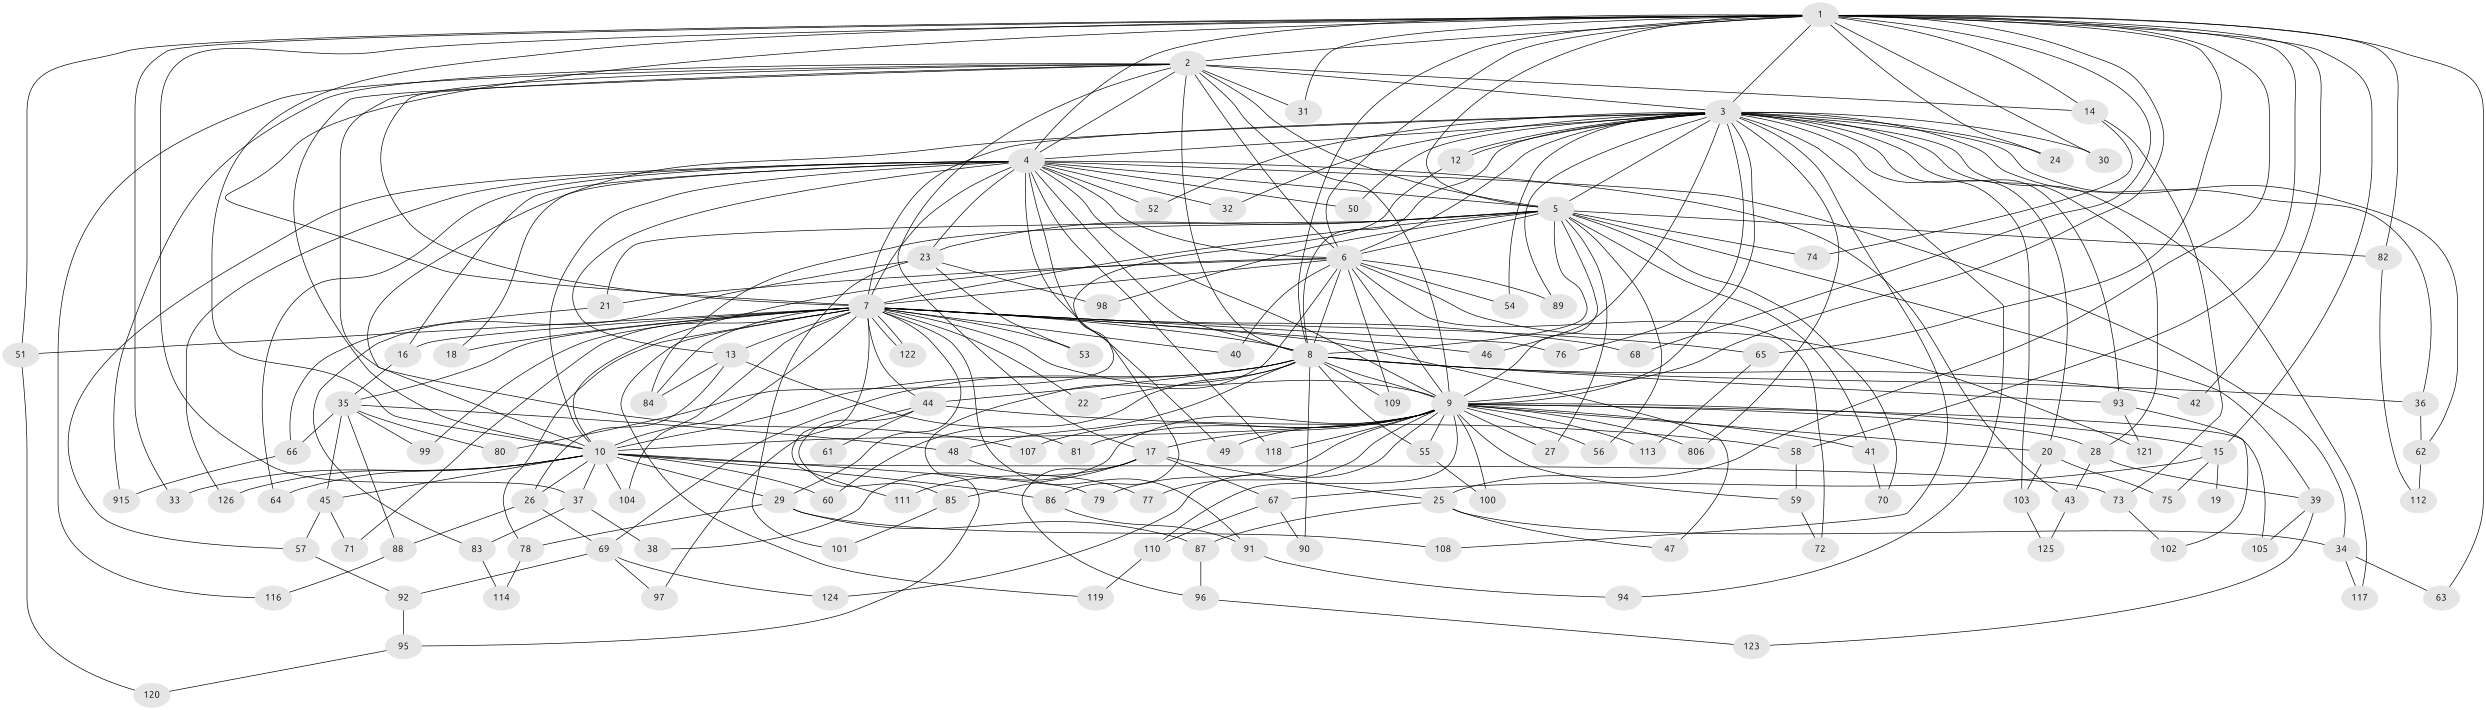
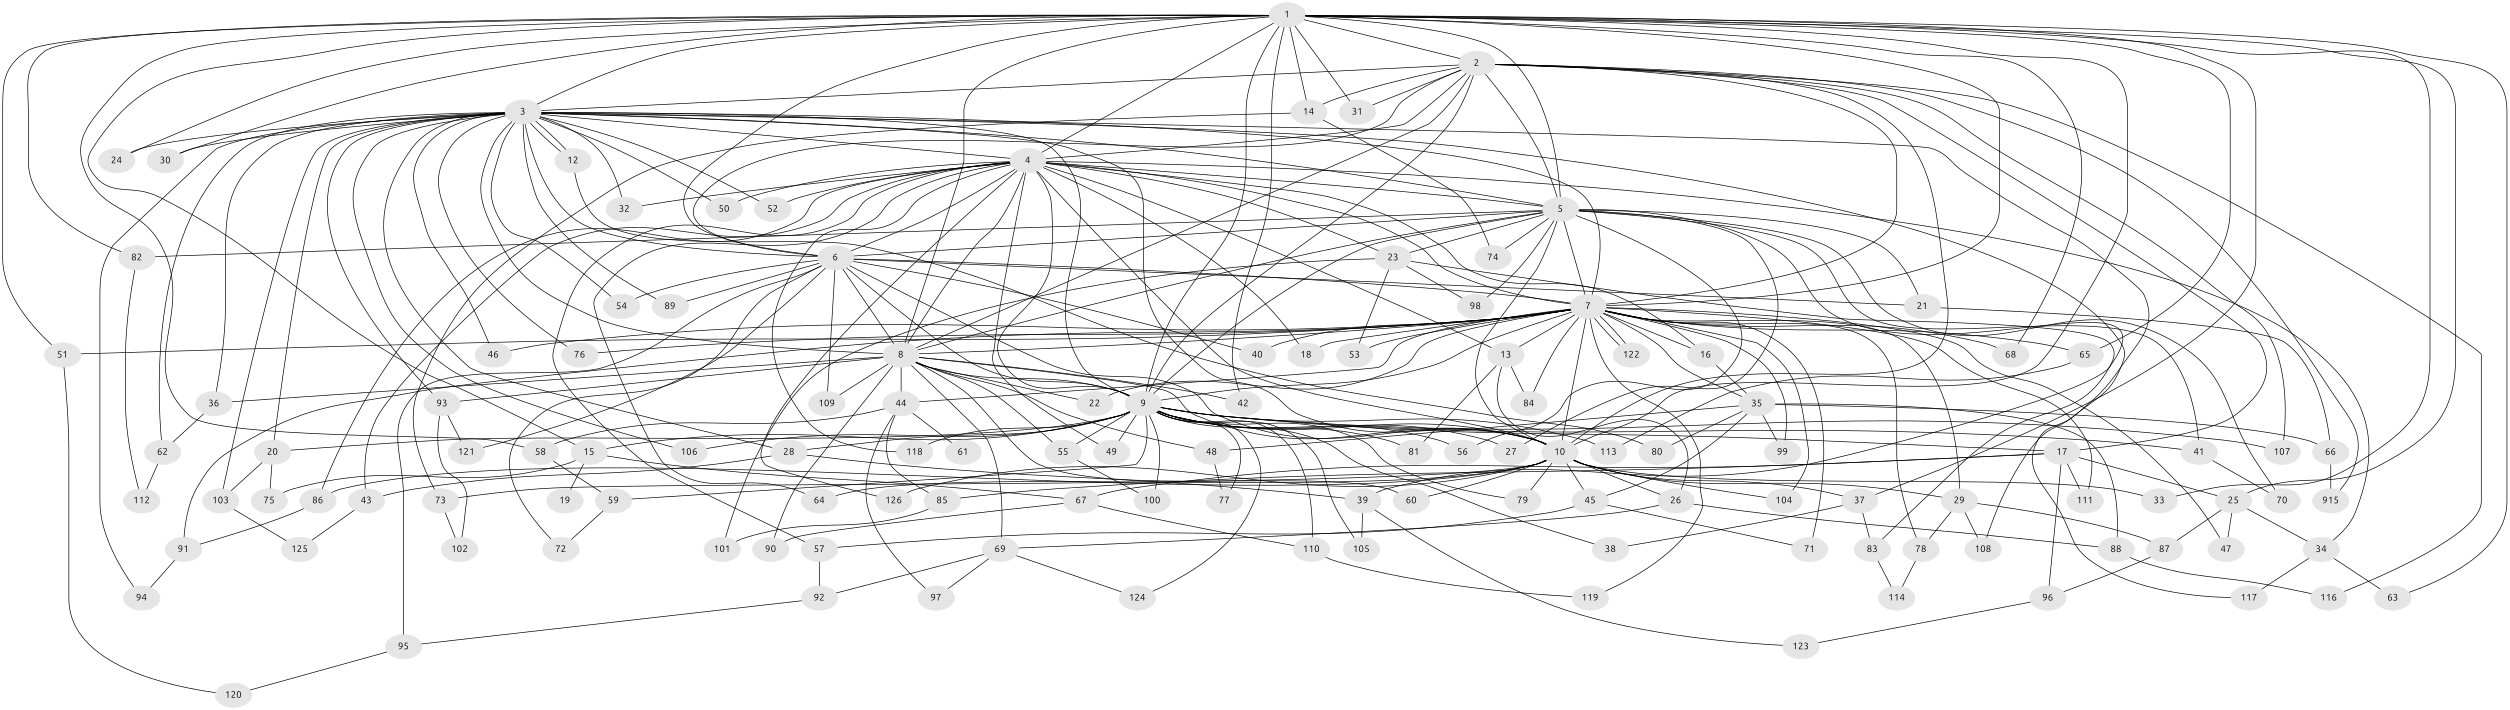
(973, 235) -> (1488, 335)
(1696, 452) -> (689, 452)
